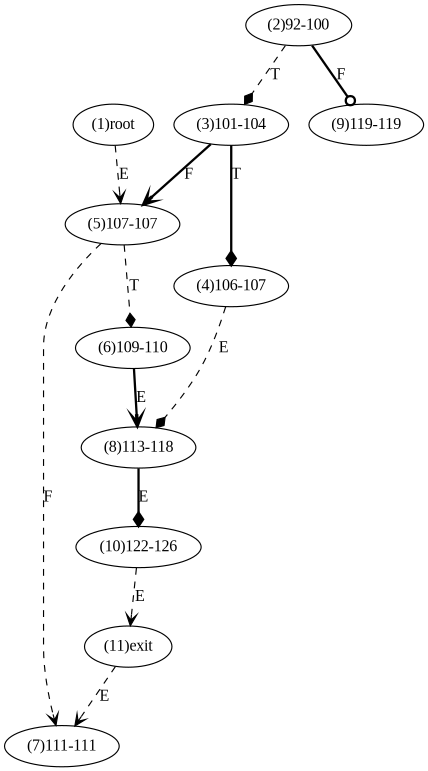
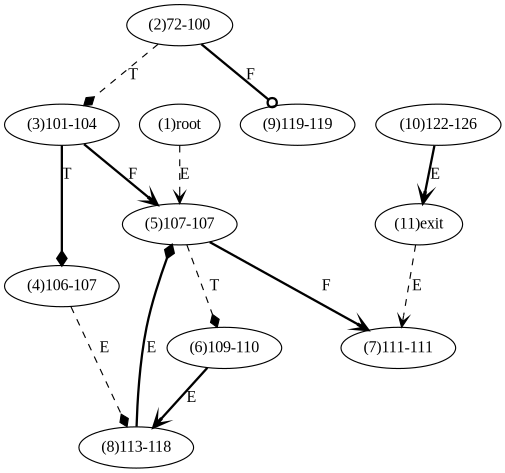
(299, 25) -> (180, 25)
(44, 470) -> (284, 283)
(139, 490) -> (144, 341)
(134, 591) -> (430, 169)
